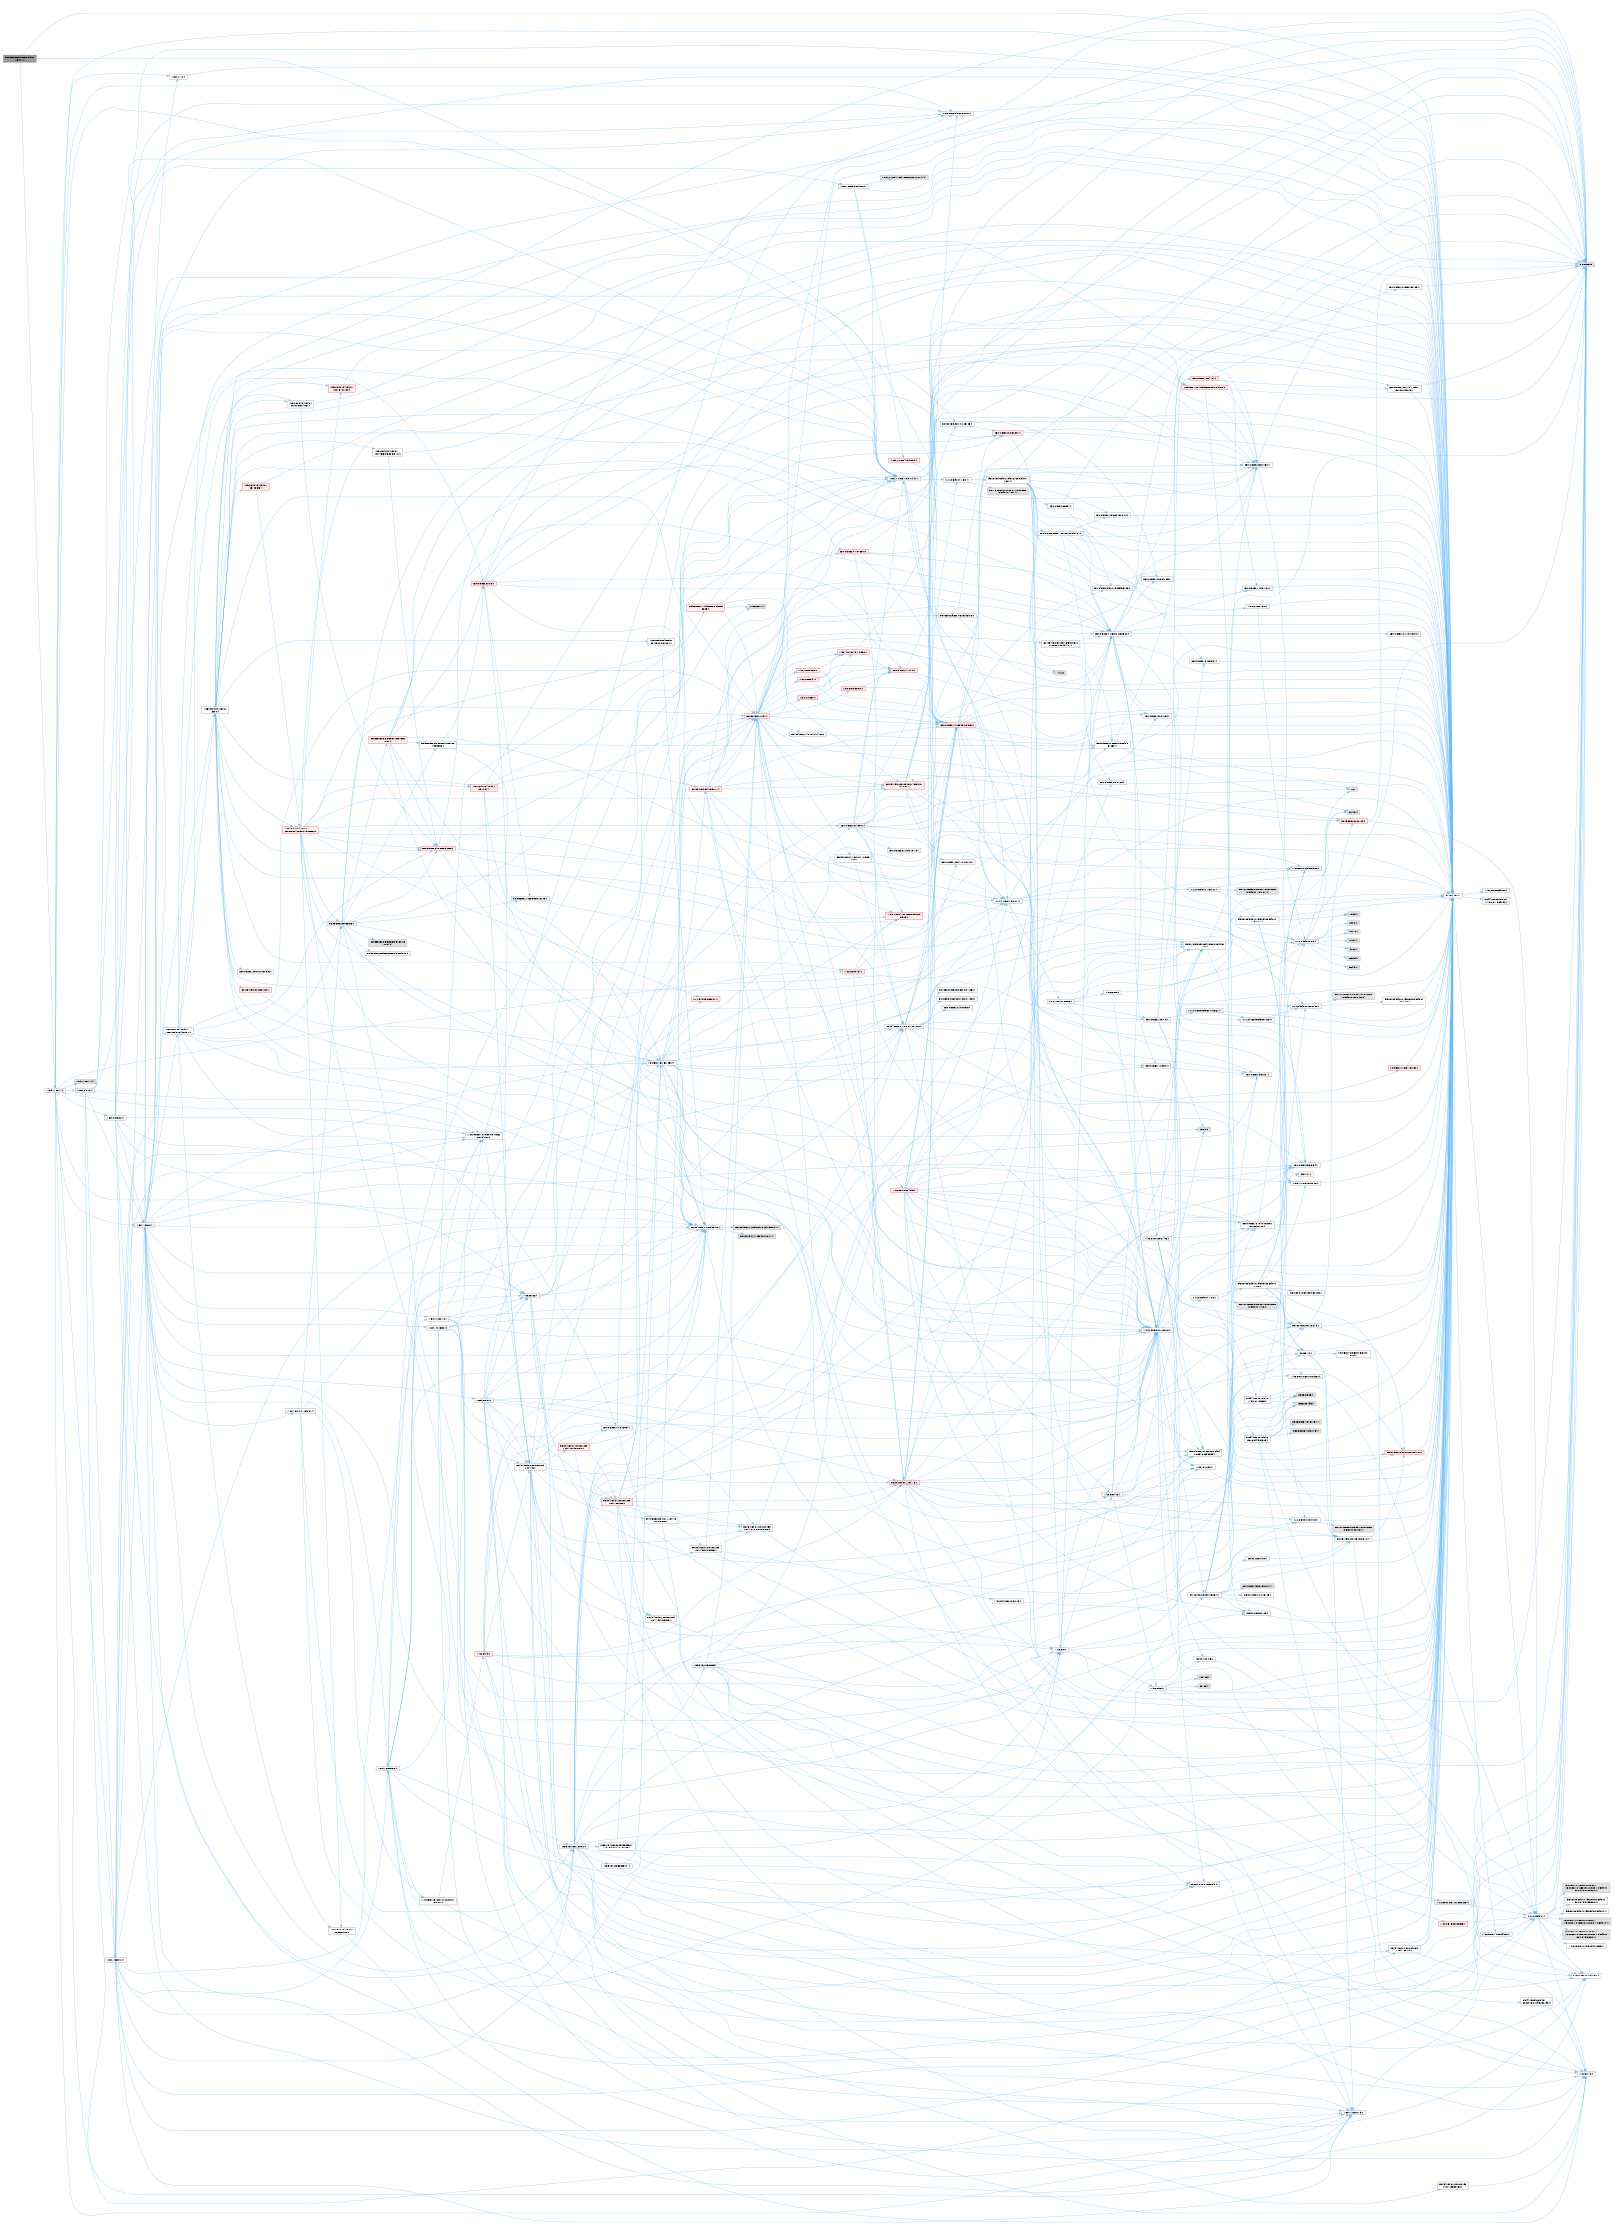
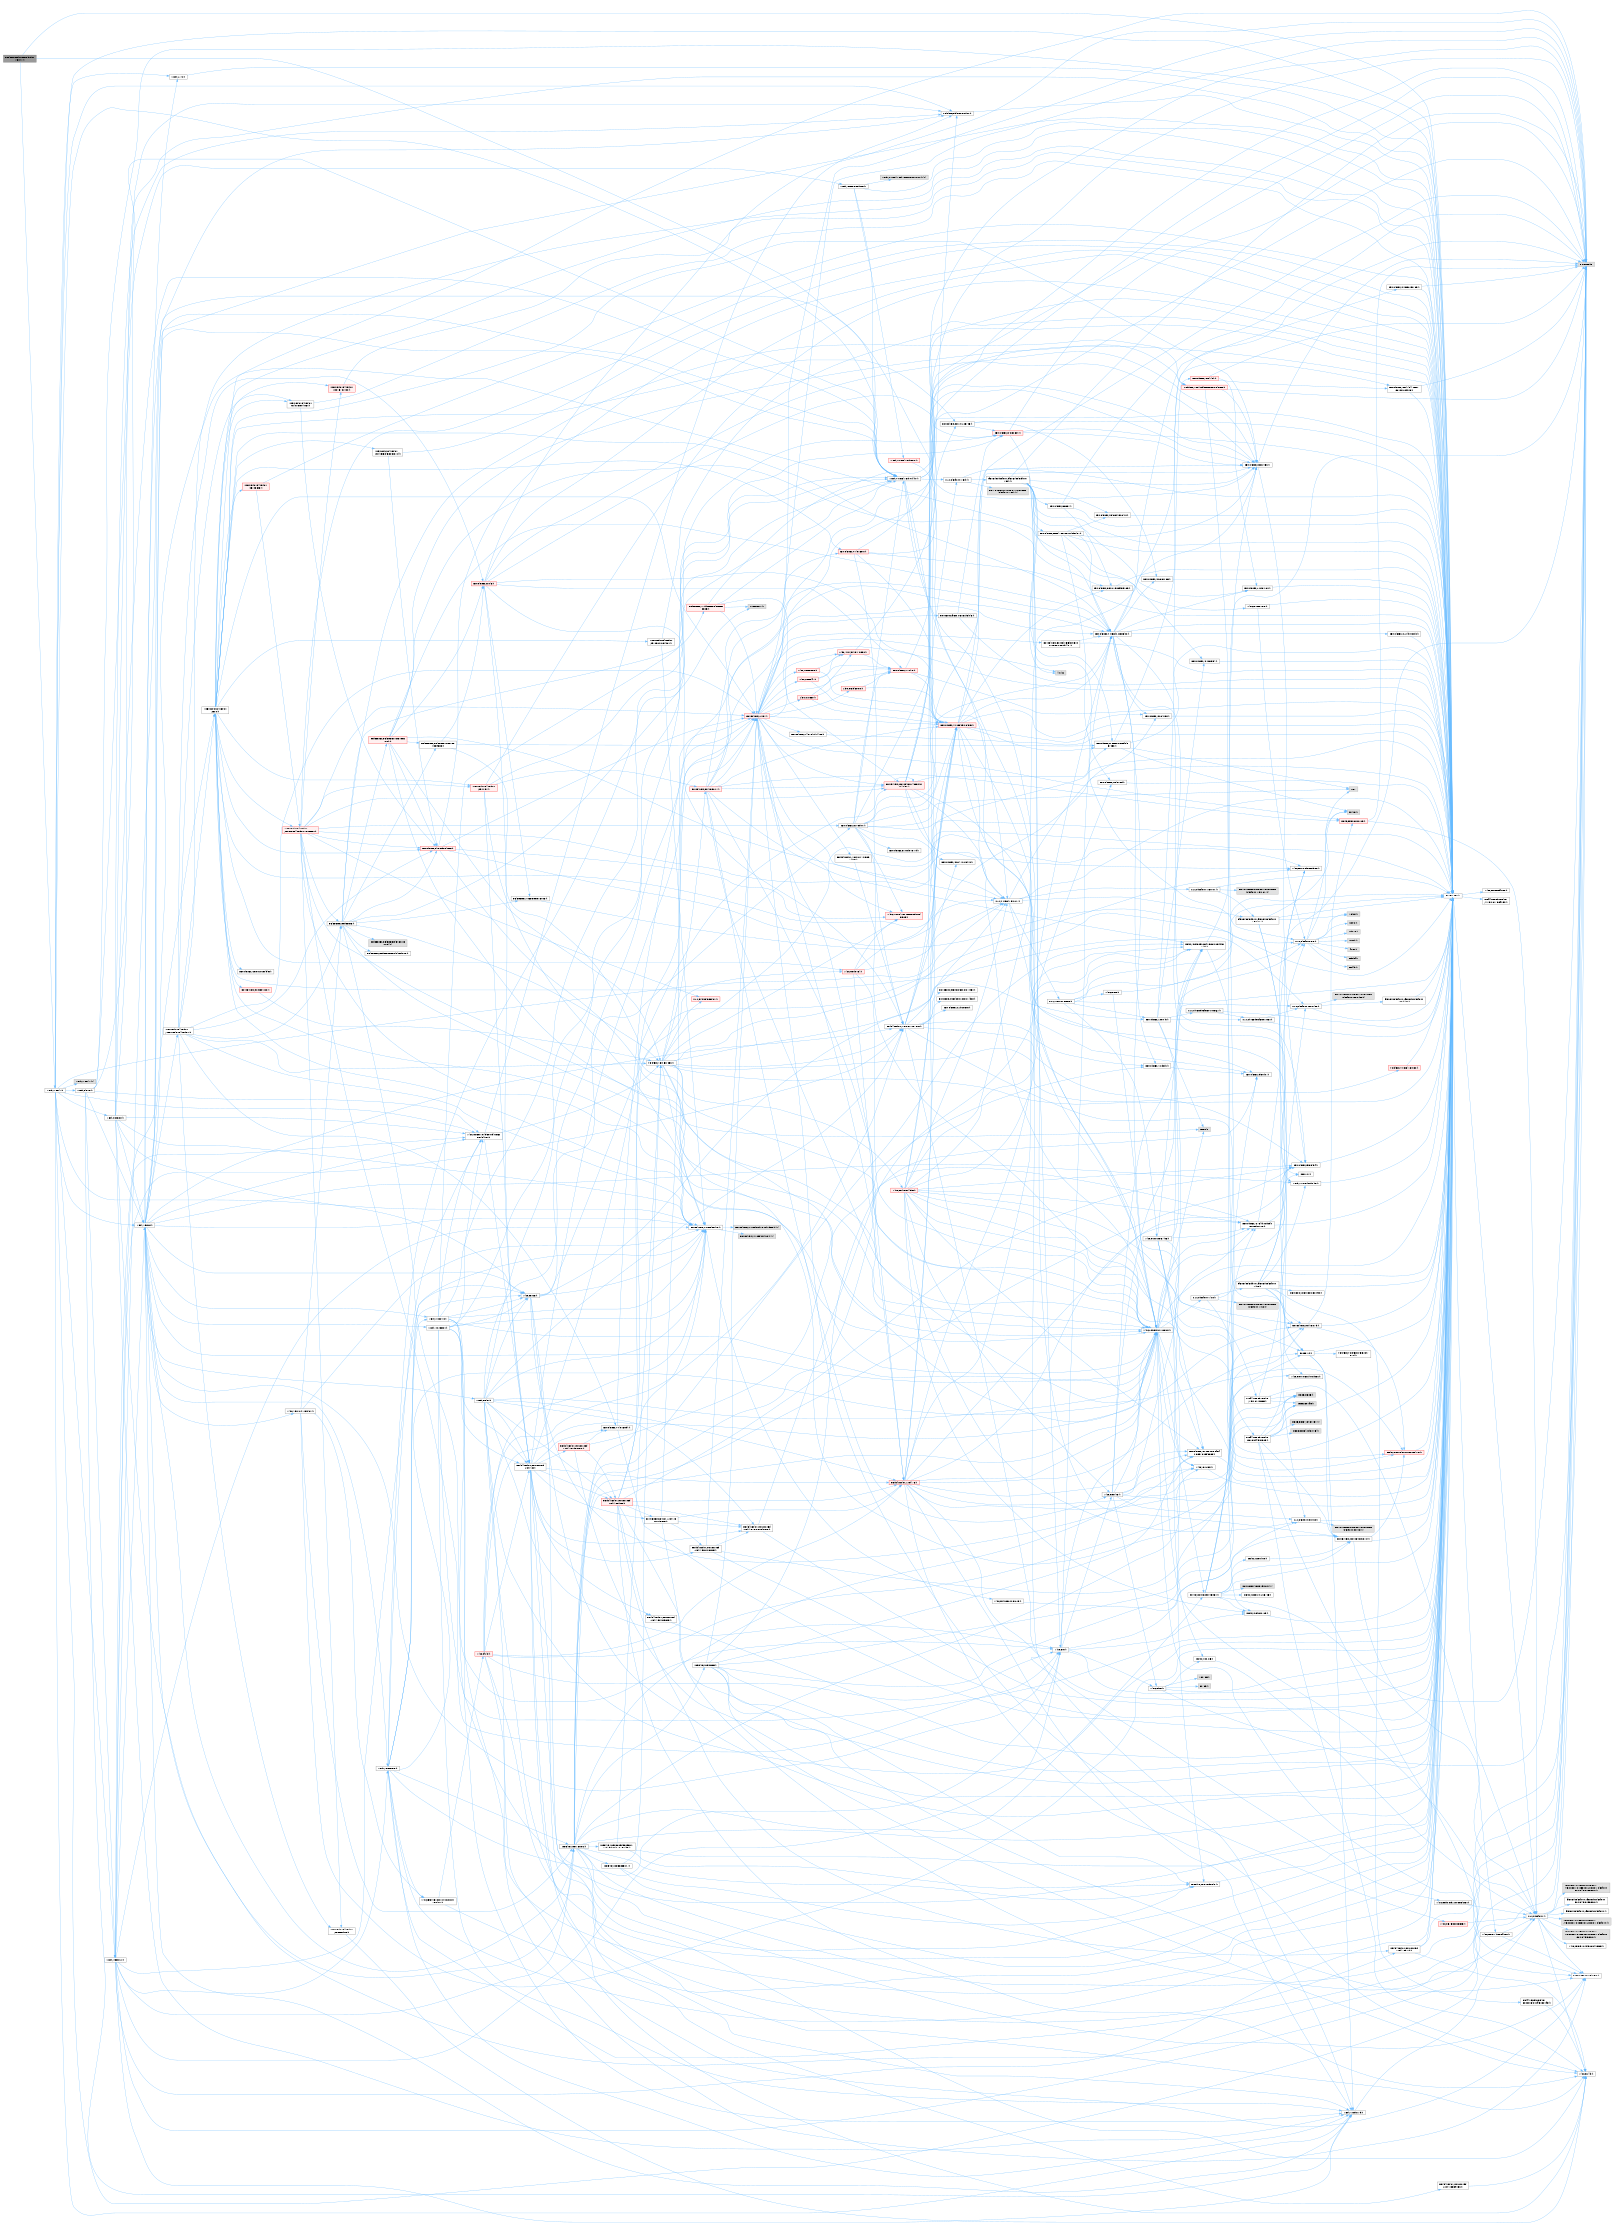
none -> (1308, 201)
